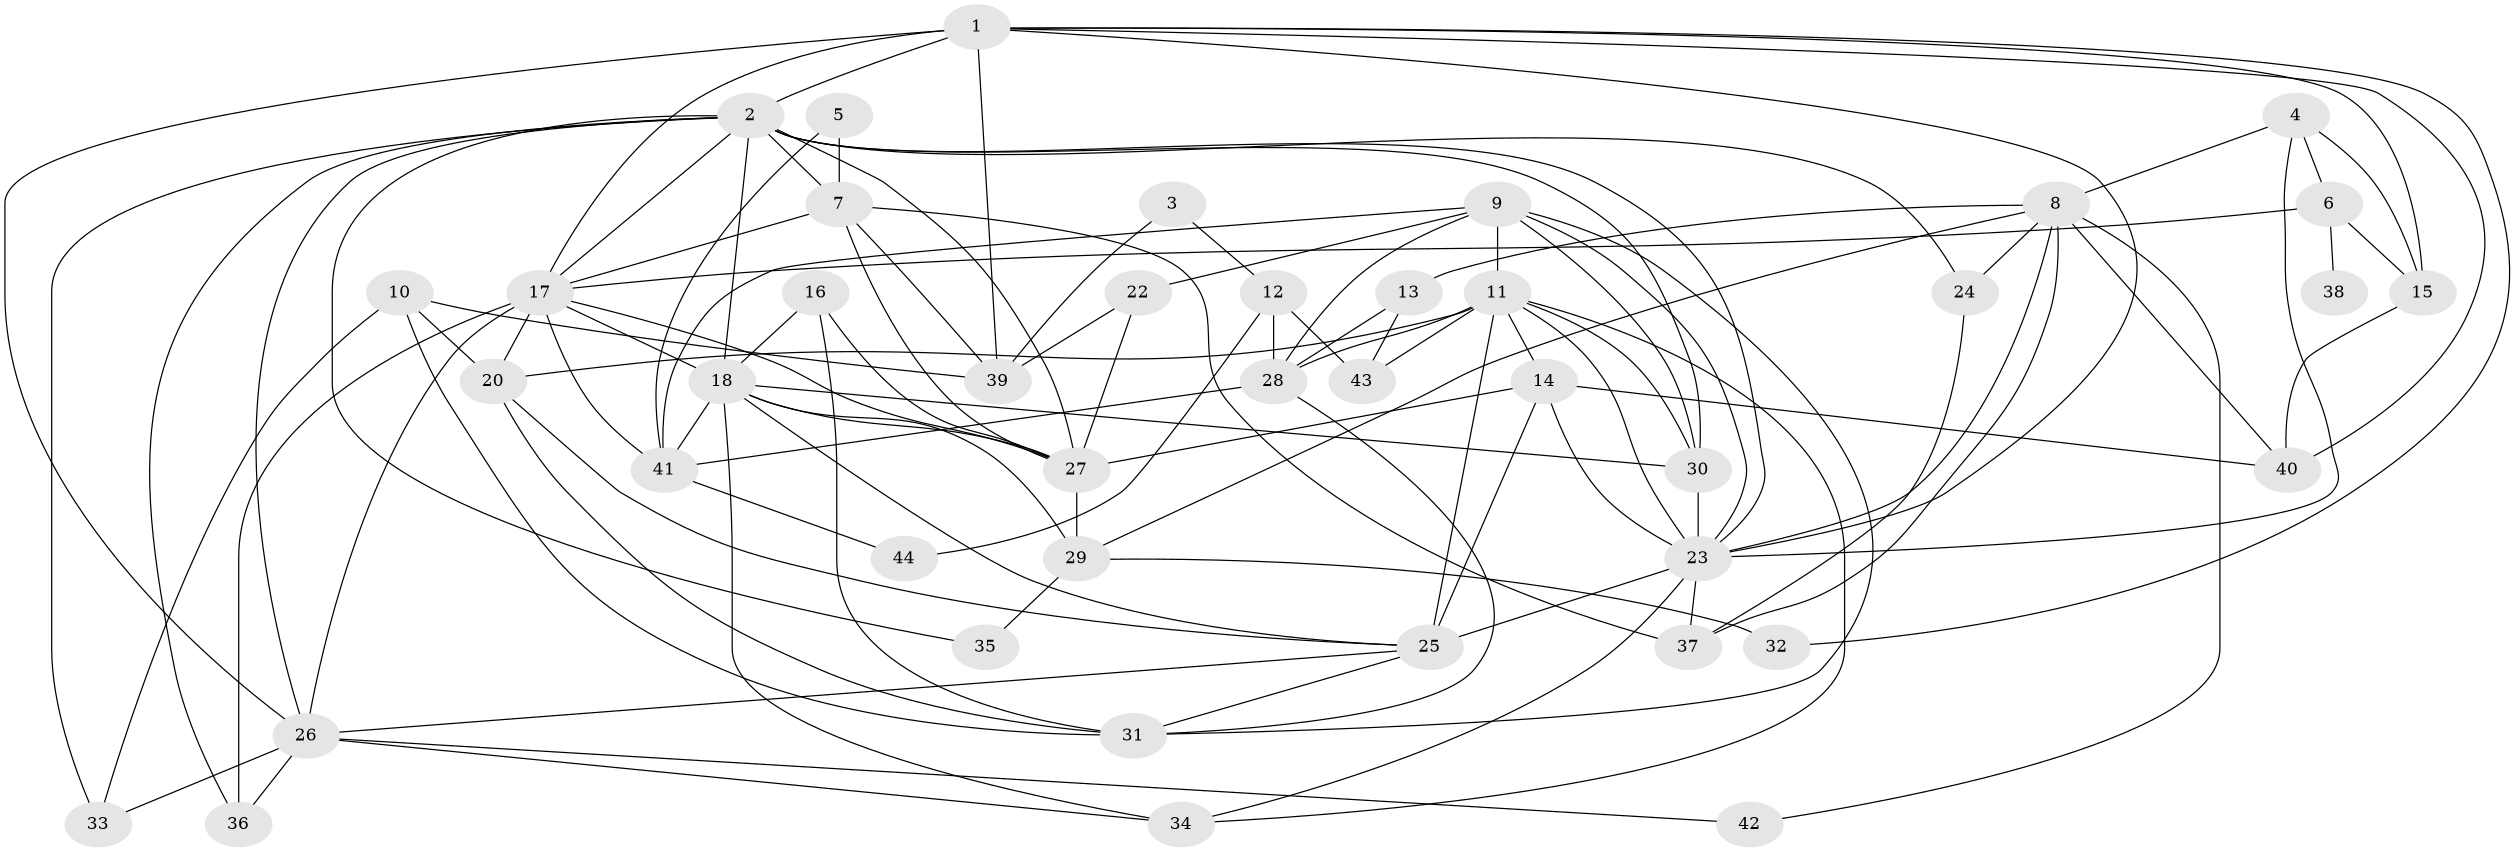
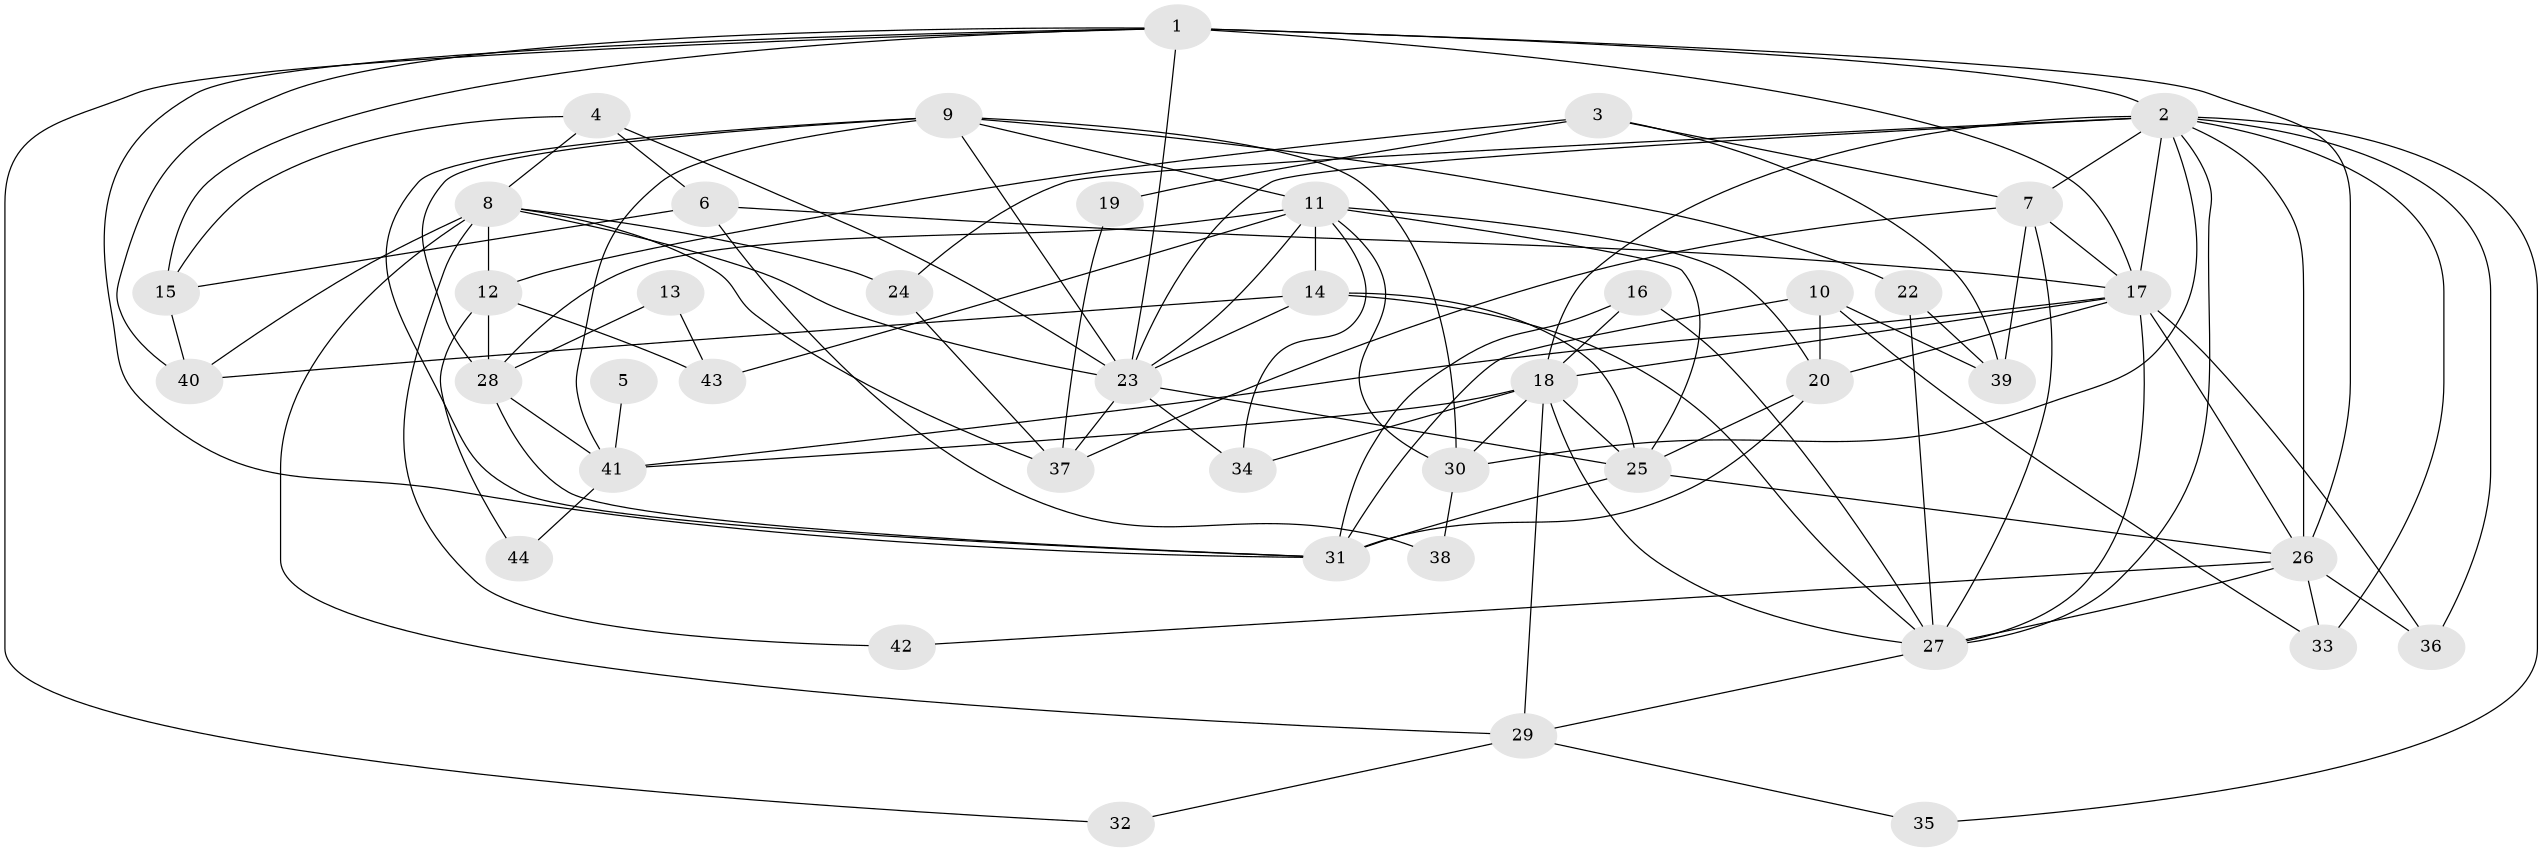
(839, 169) -> (1795, 156)
(988, 204) -> (117, 349)
none -> (1110, 204)
(1726, 222) -> (489, 249)
(1698, 514) -> (1449, 513)
(744, 780) -> (2120, 606)
